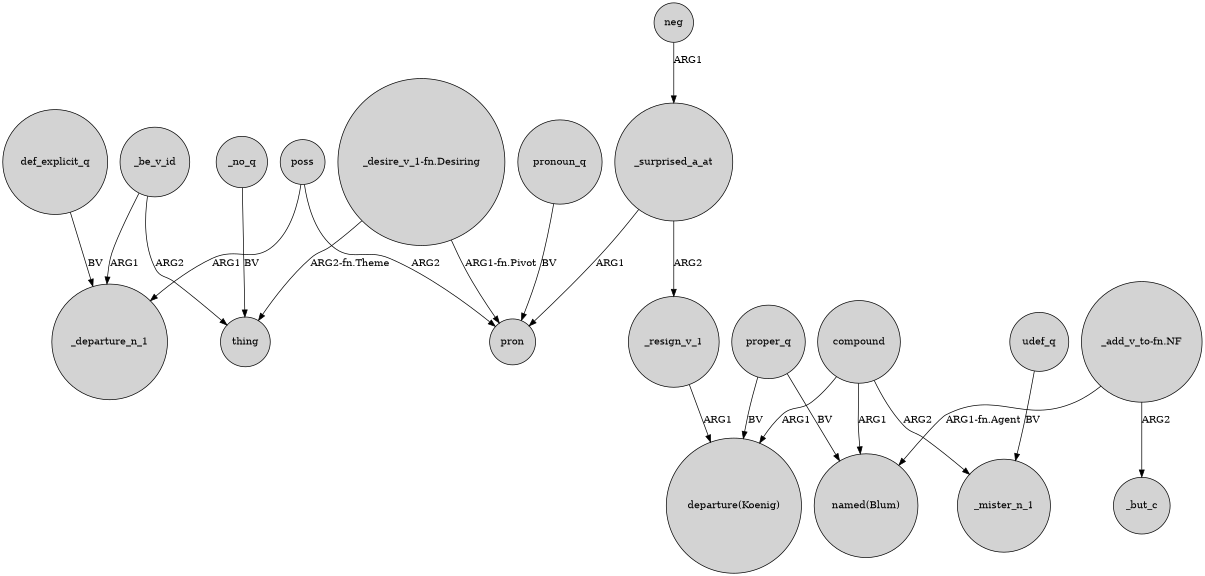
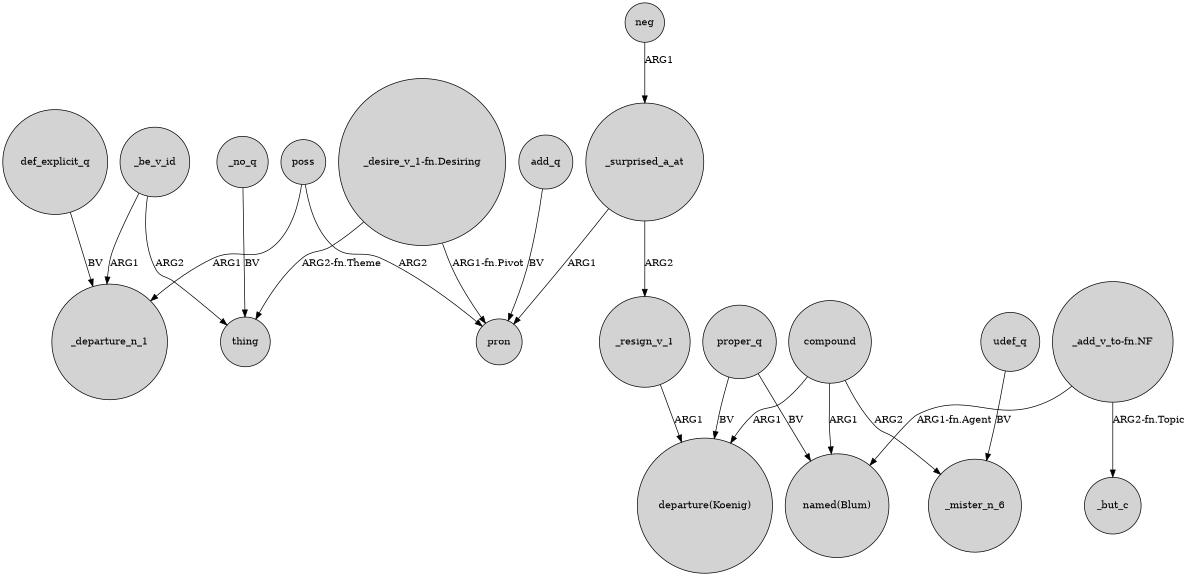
(560, 162) -> (546, 162)
(1156, 420) -> (1149, 420)
(1004, 506) -> (975, 506)
